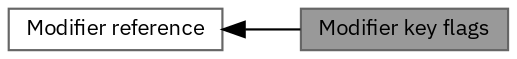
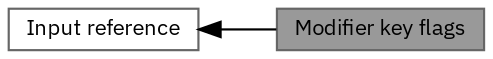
(116, 29) -> (104, 29)
